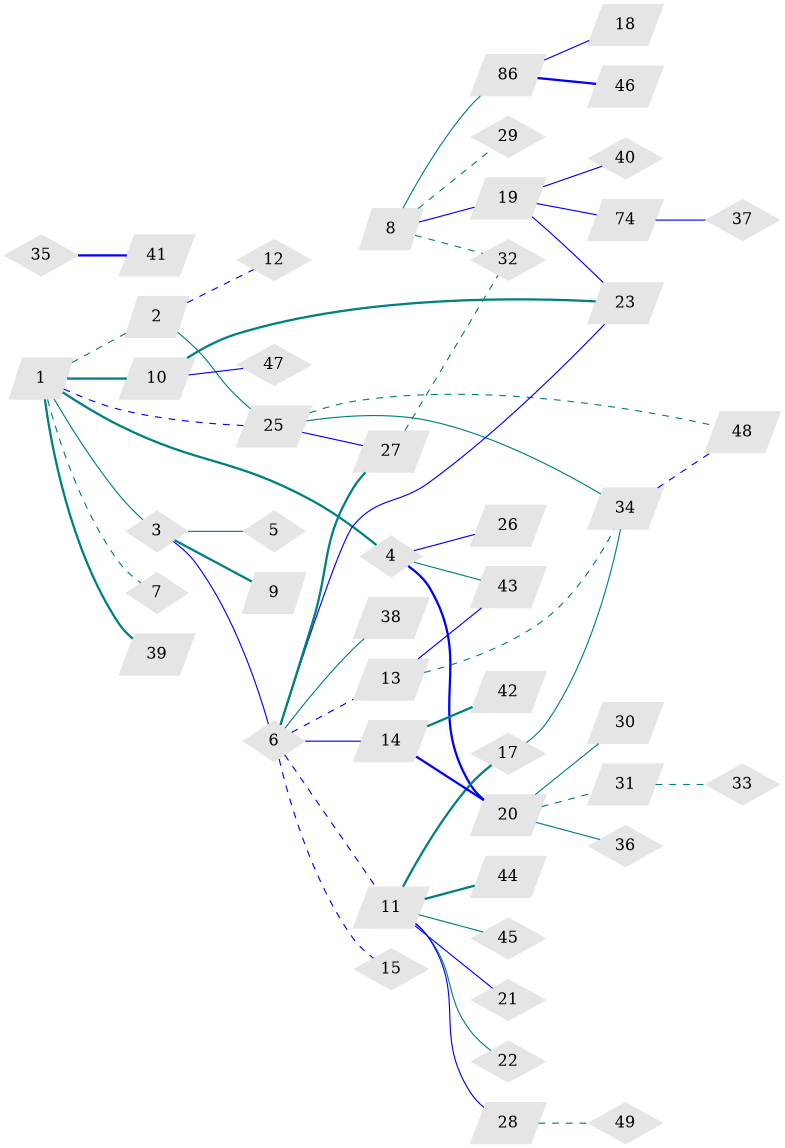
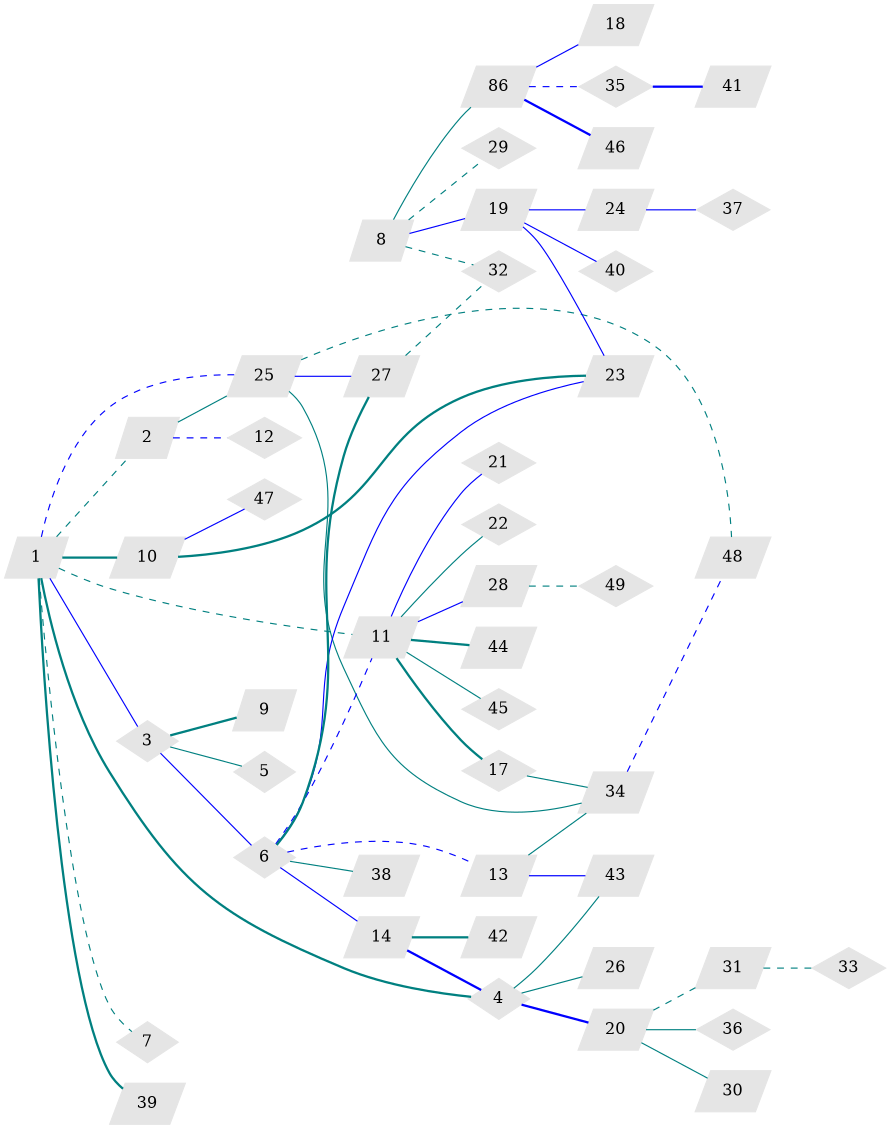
none -> (554, 87)
(625, 220) -> (616, 210)
(95, 462) -> (94, 652)
(444, 543) -> (552, 985)
none -> (203, 611)
(537, 624) -> (557, 834)
(450, 778) -> (444, 970)
(391, 969) -> none
